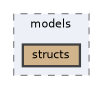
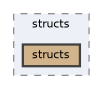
(51, 25) -> (51, 25)
